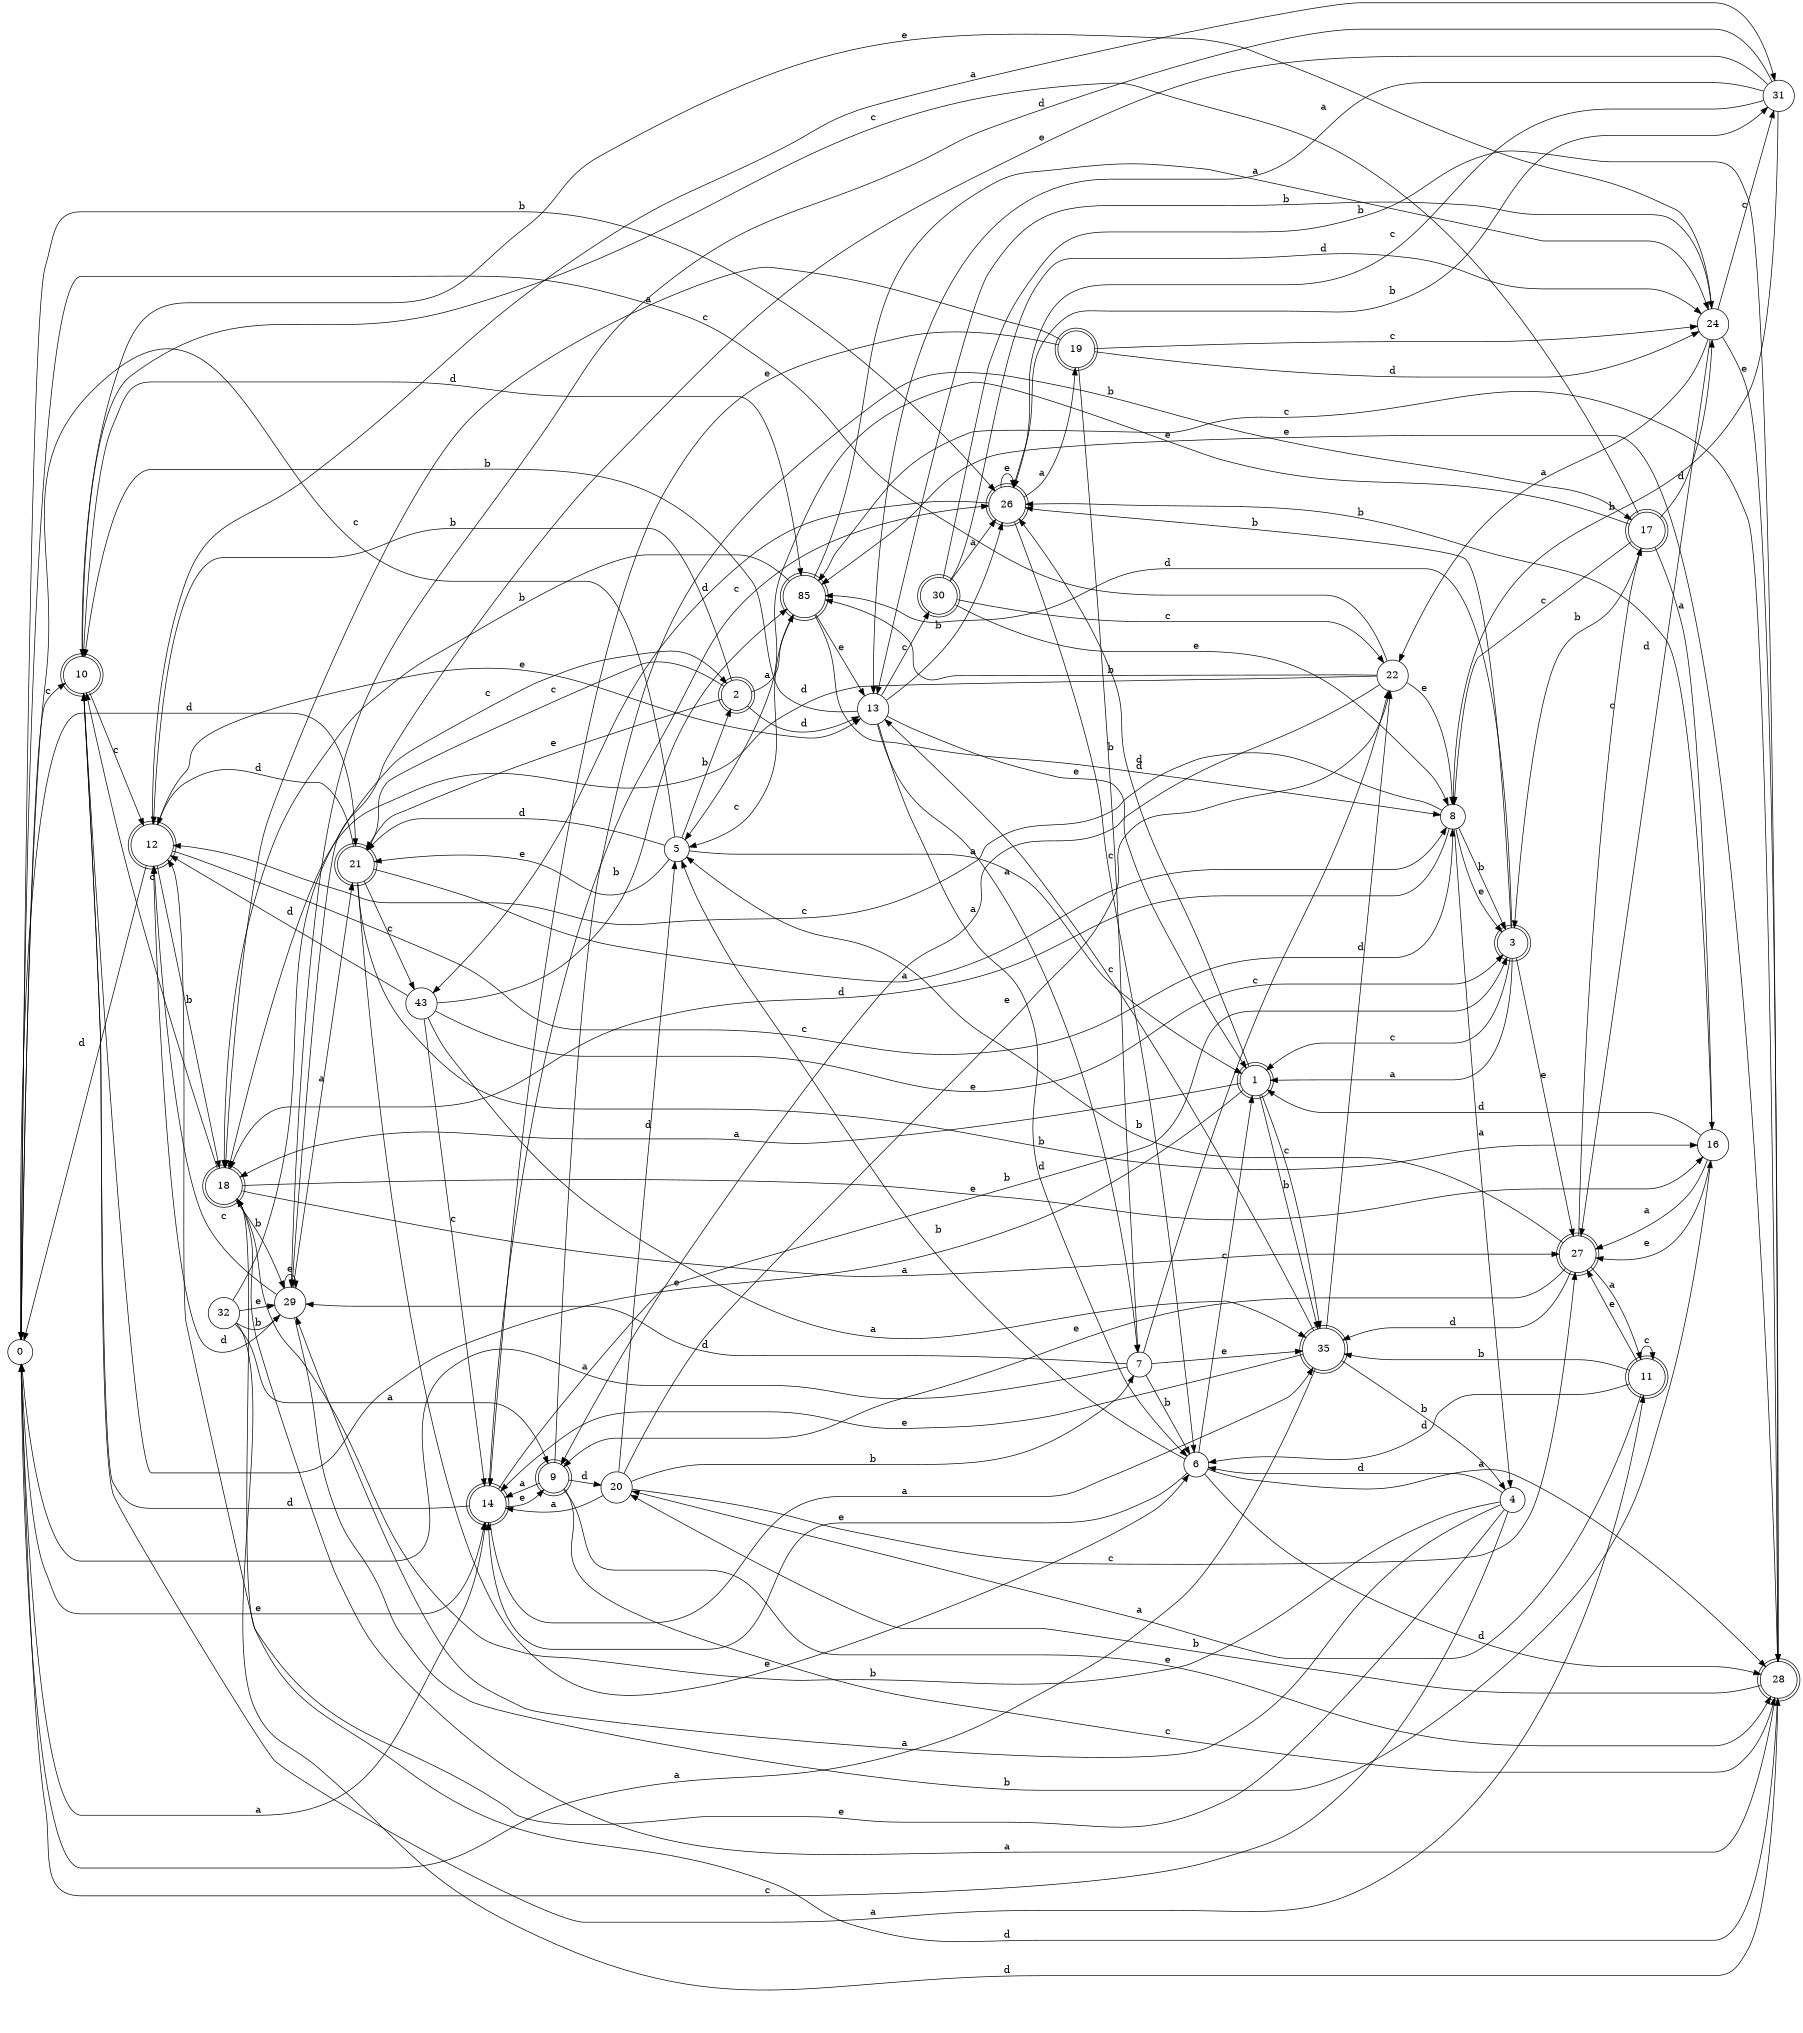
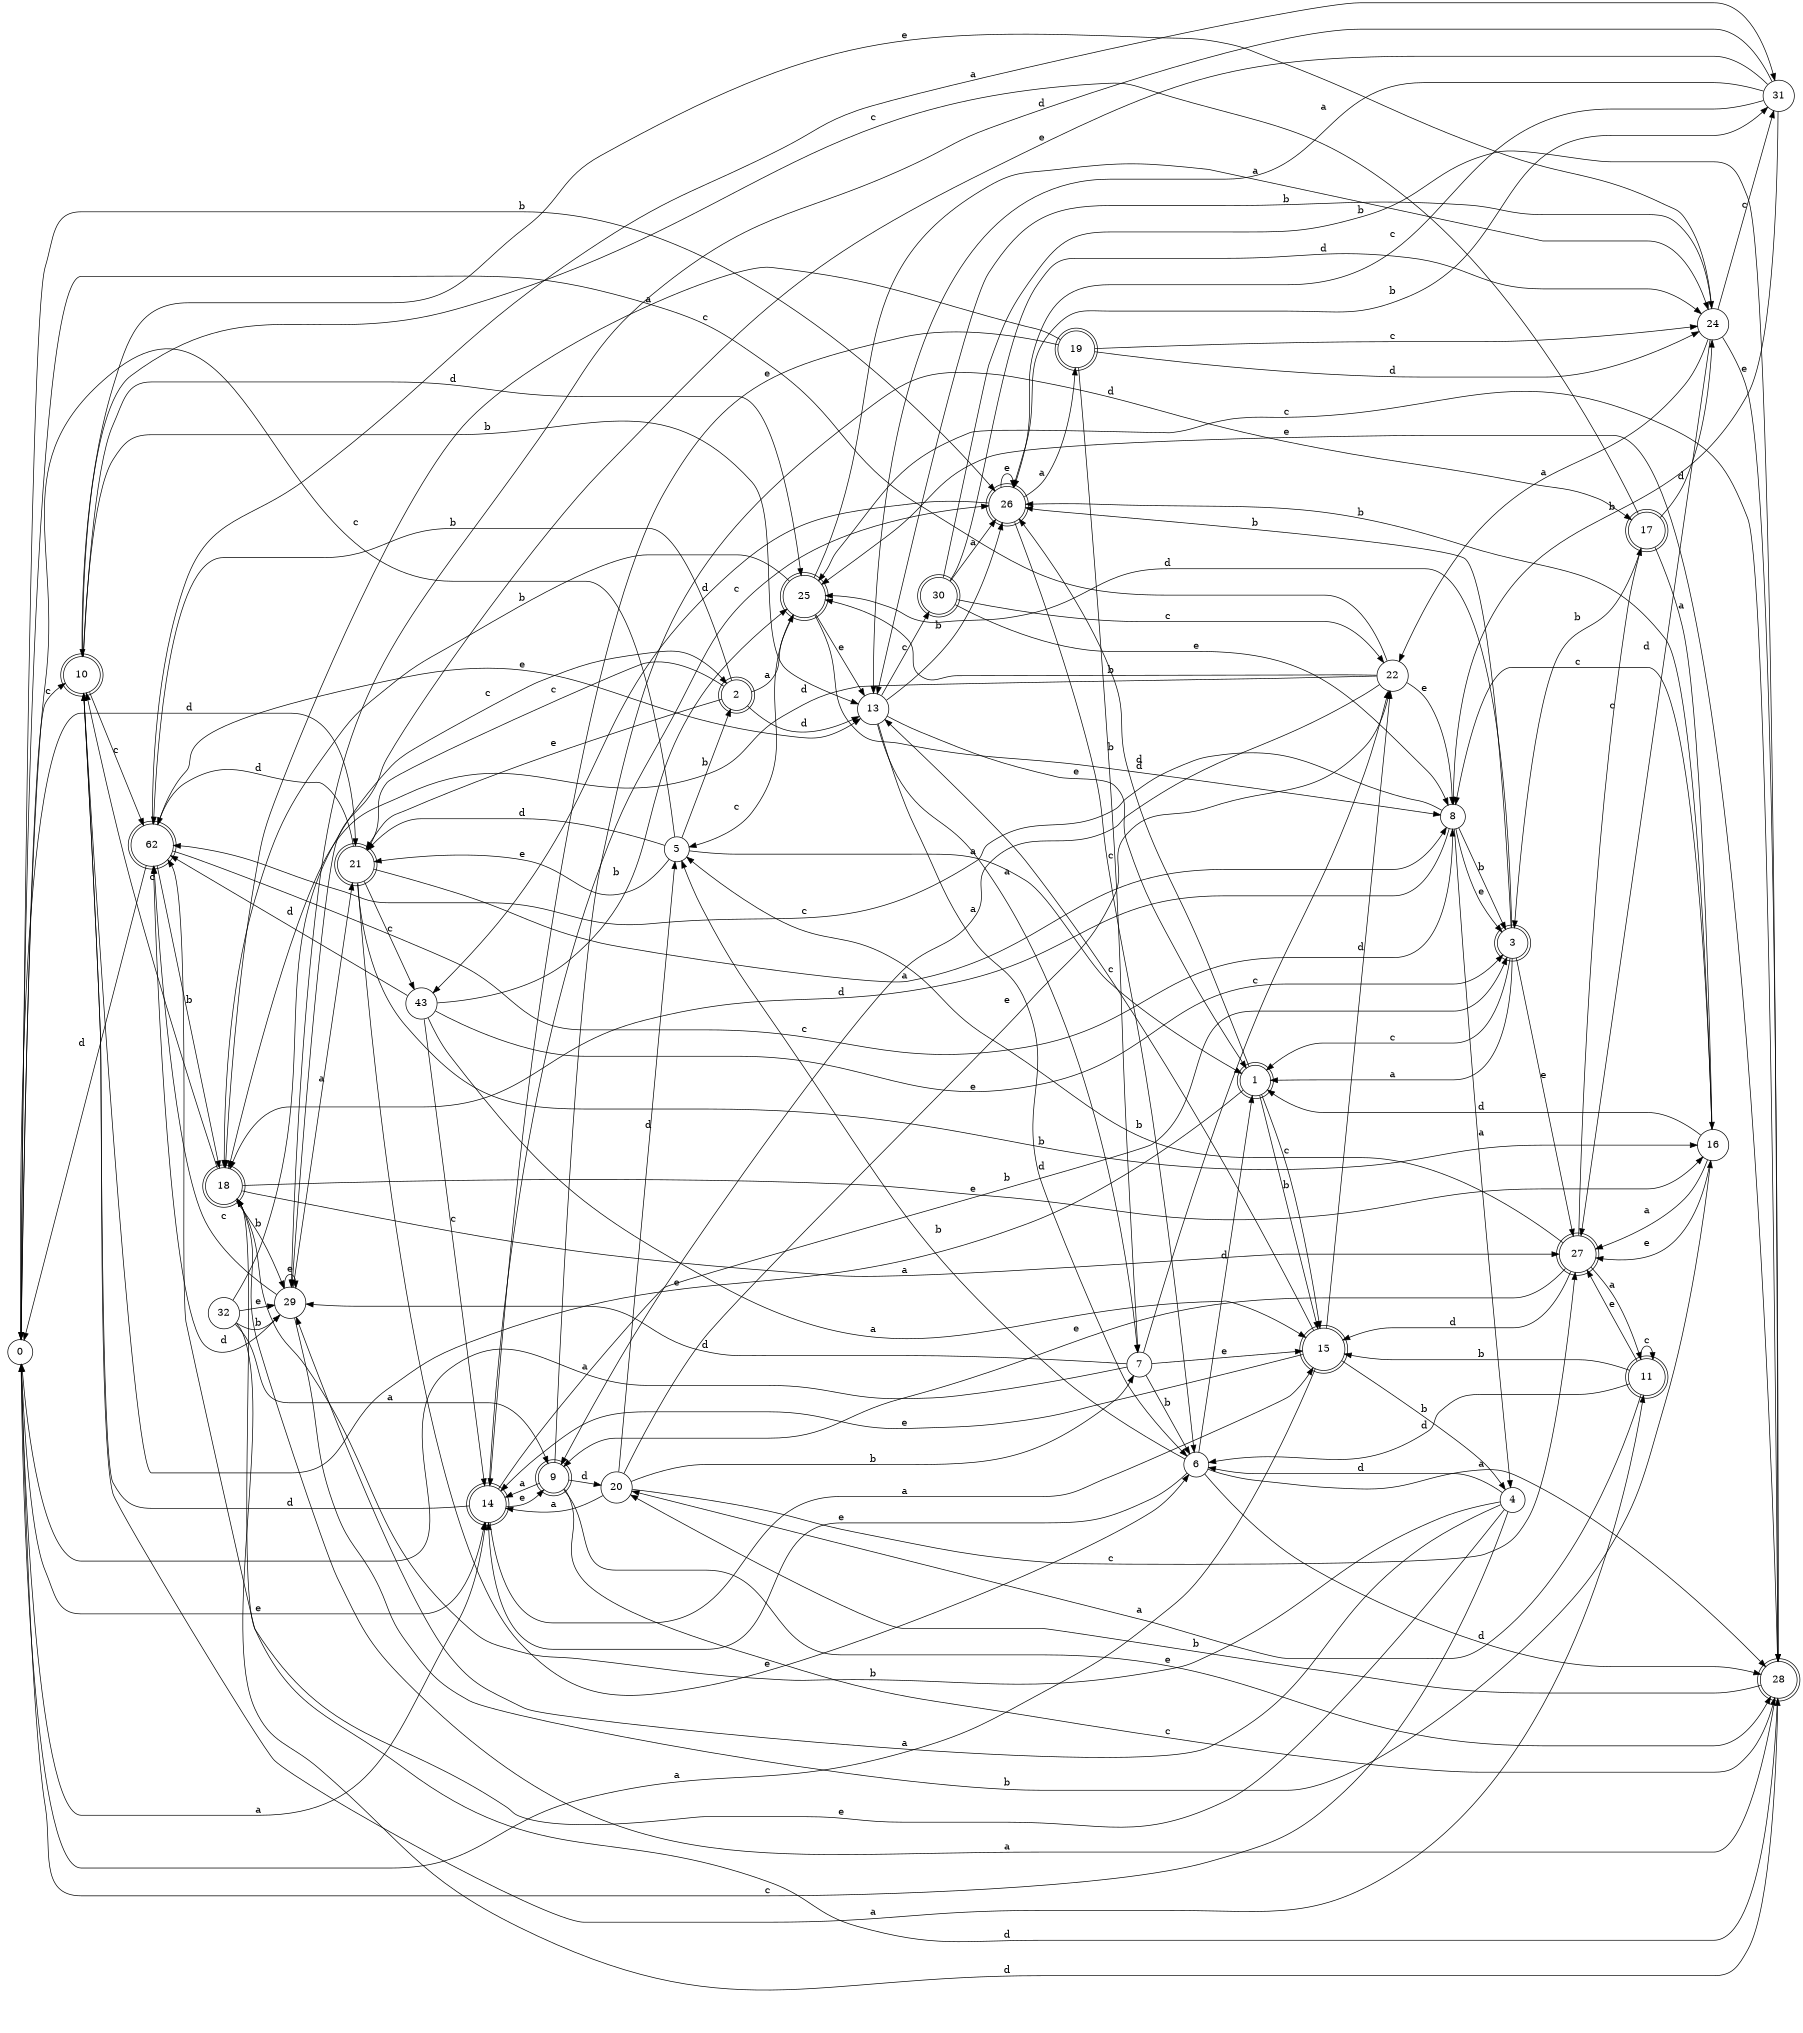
(1111, 392) -> (1111, 392)
(1024, 393) -> none
(469, 469) -> (470, 434)
(804, 597) -> (804, 597)
(1498, 642) -> (1682, 754)
(152, 845) -> (152, 845)
(742, 1140) -> none
(1224, 1256) -> (1224, 1256)
(1324, 1349) -> (1324, 1349)
